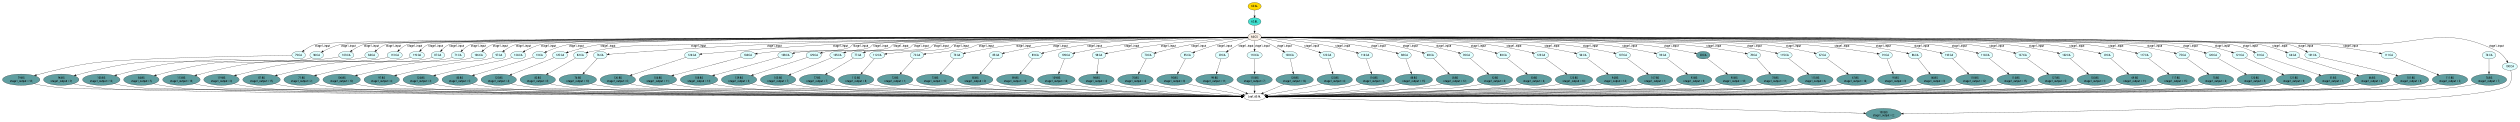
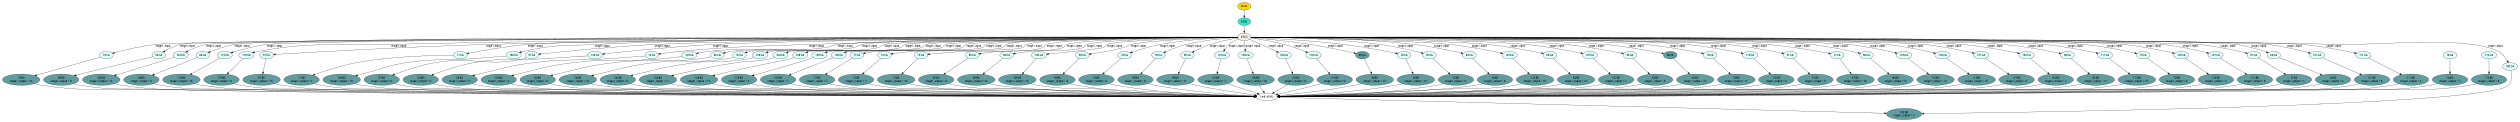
(1066, 39) -> none
(1405, 55) -> (1362, 55)
none -> (1542, 93)
